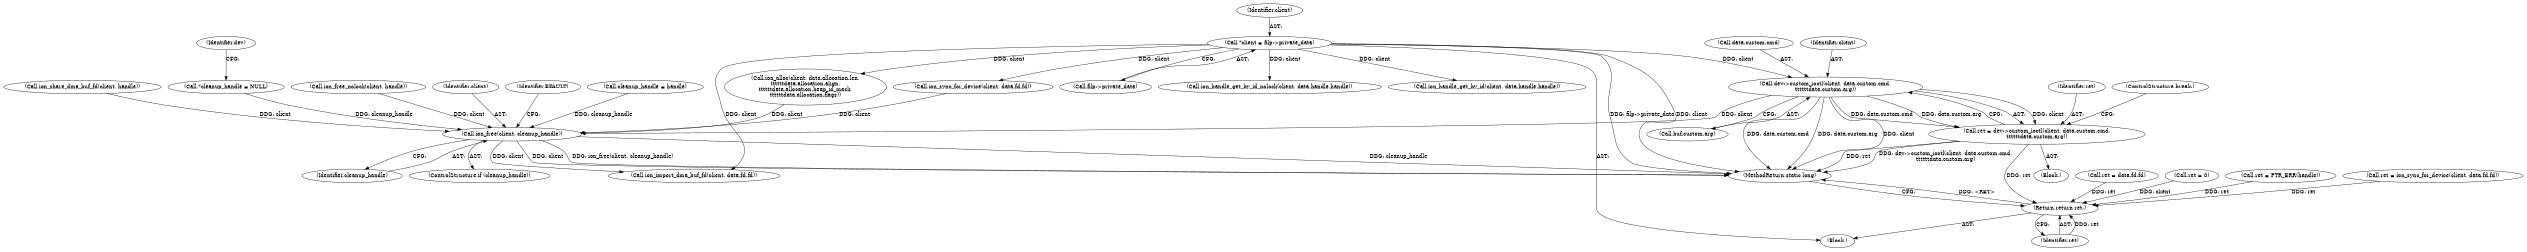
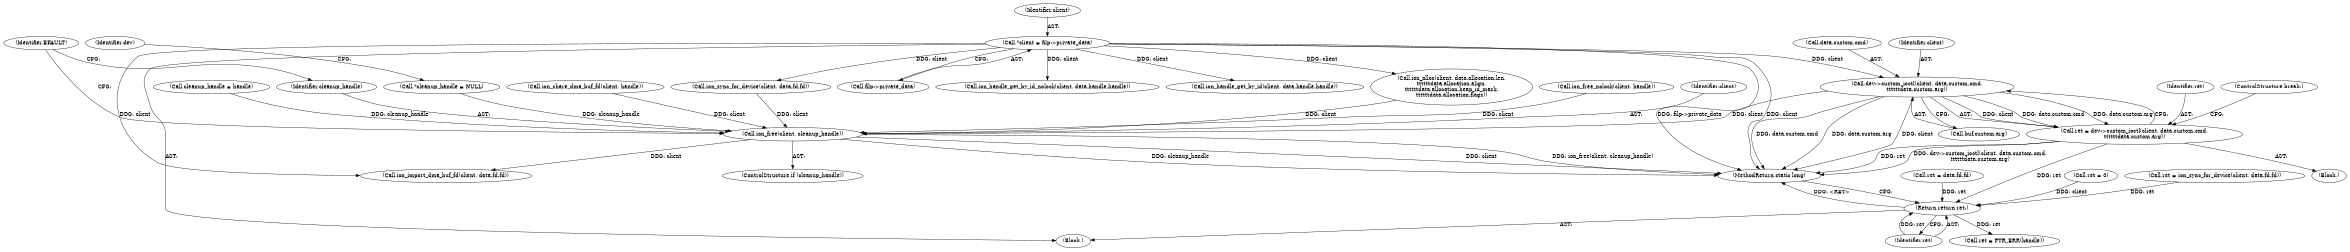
(418, 150) -> (180, 67)
(2174, 195) -> (1971, 224)
